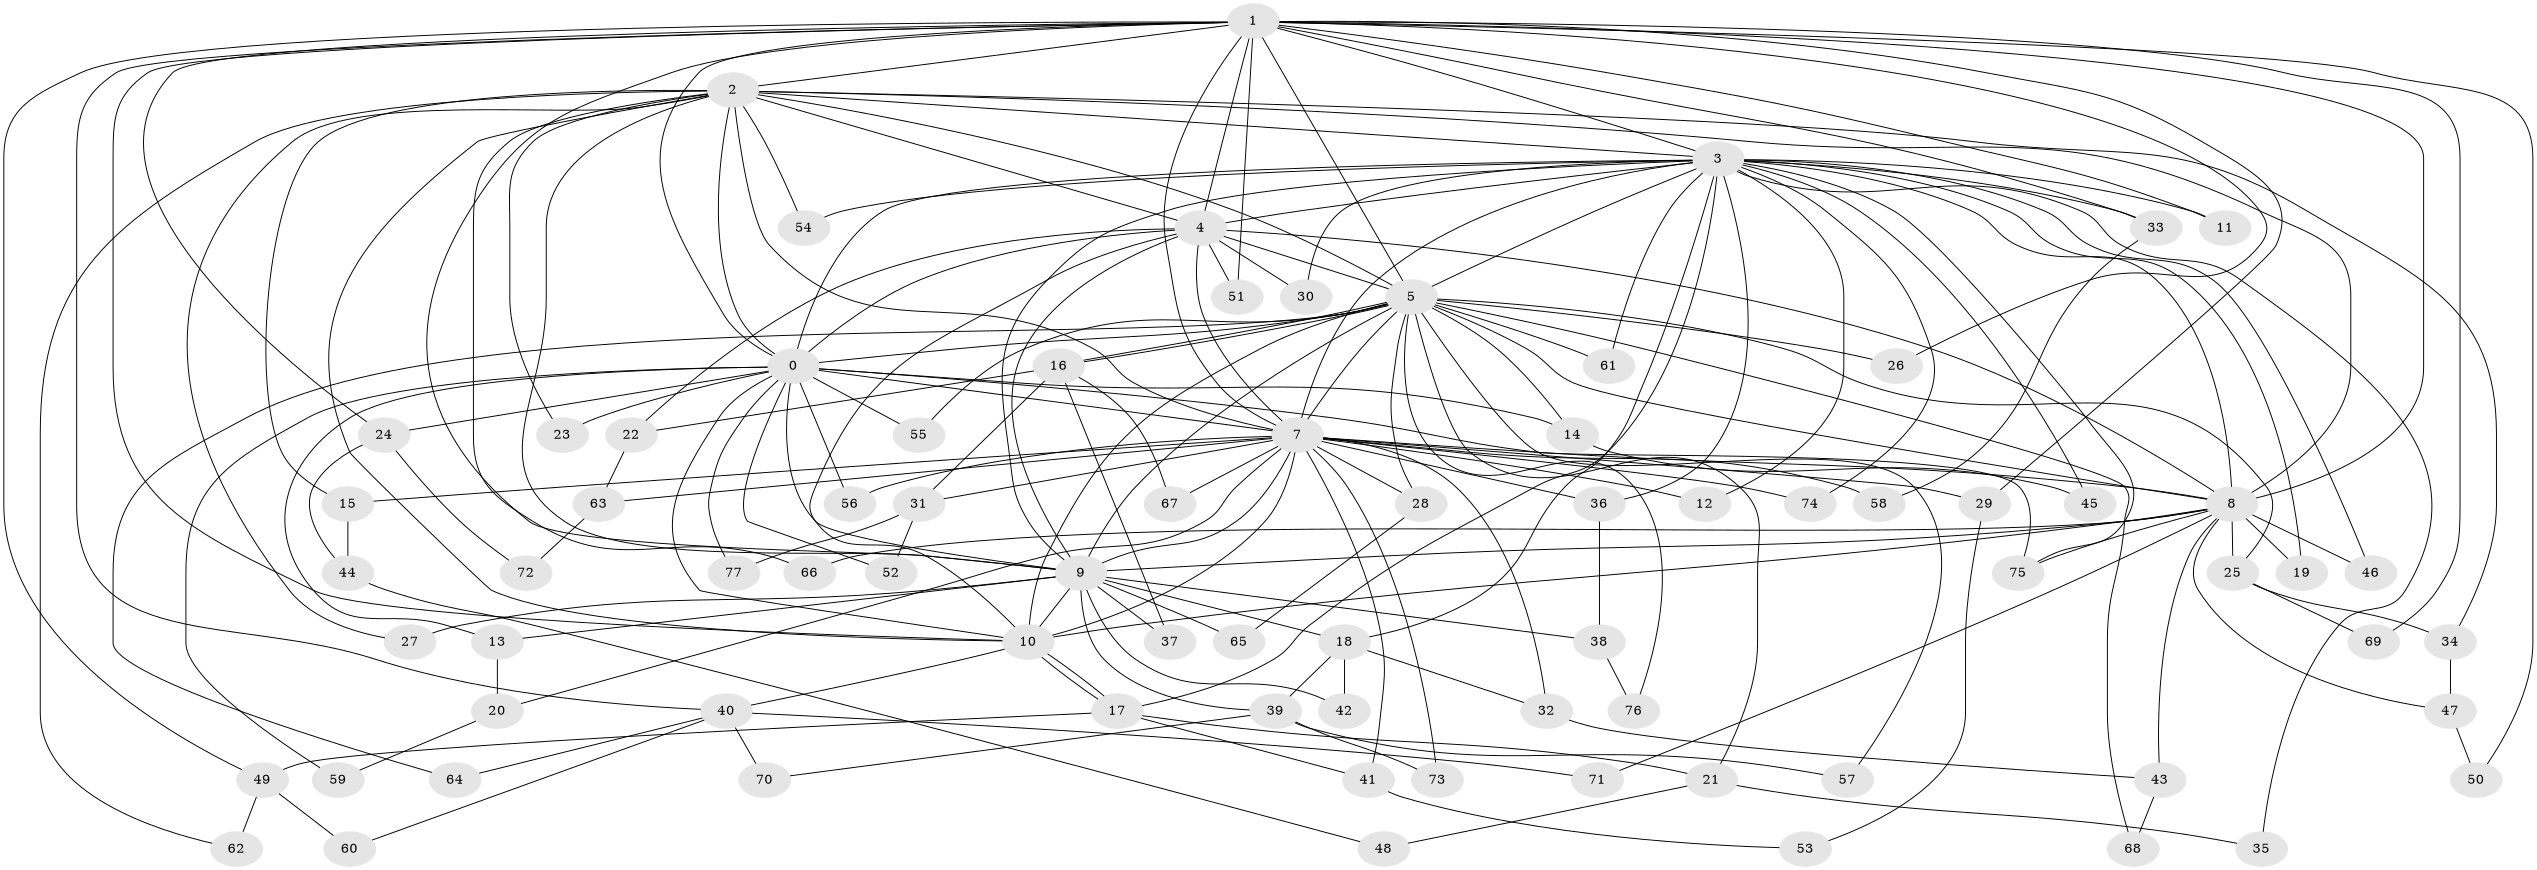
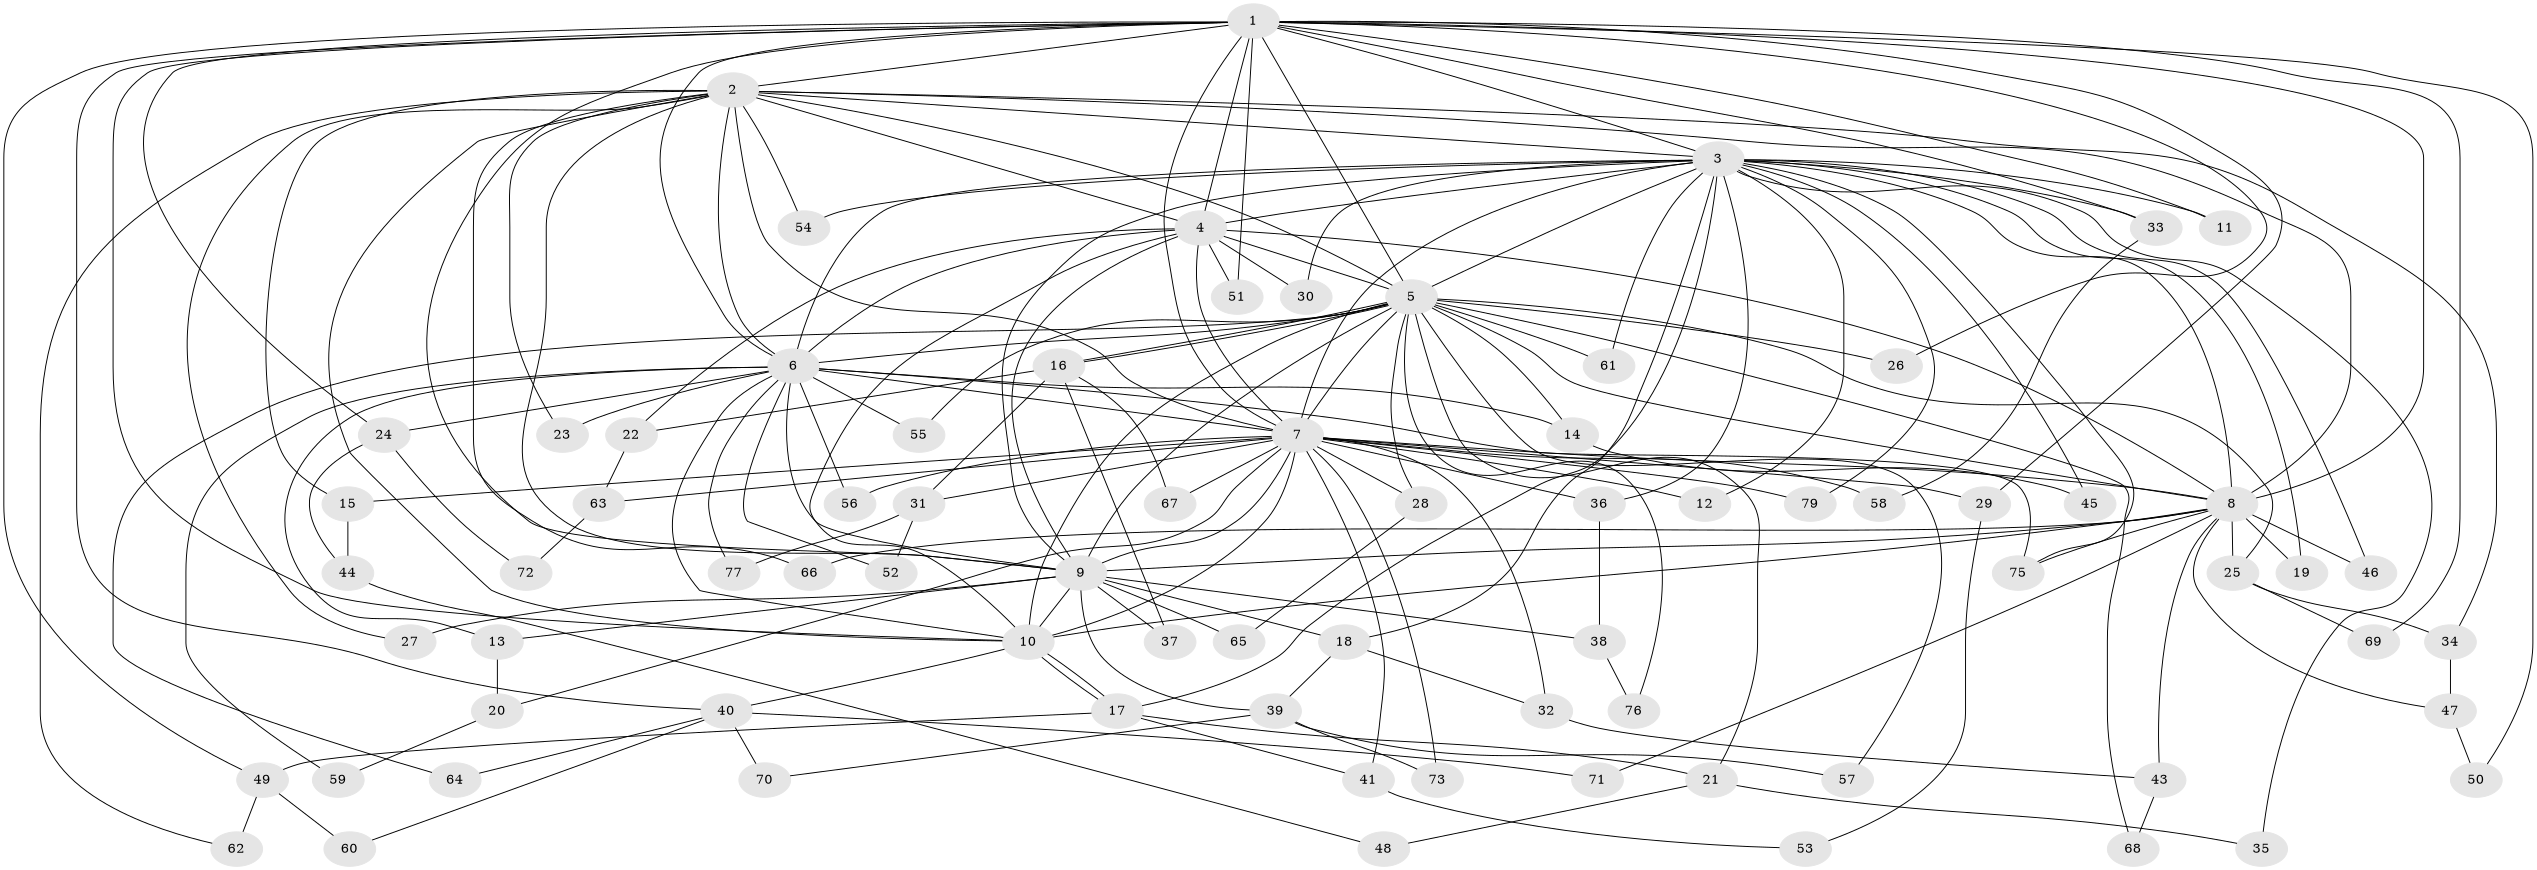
(794, 366) -> (794, 366)
(1810, 504) -> (1810, 504)
(1345, 711) -> none
